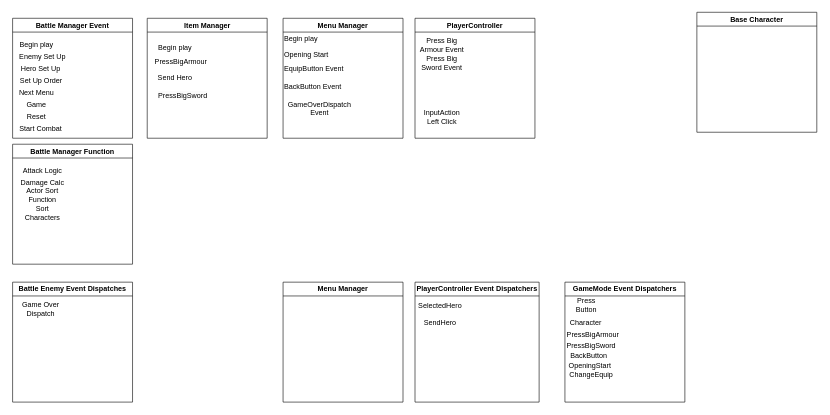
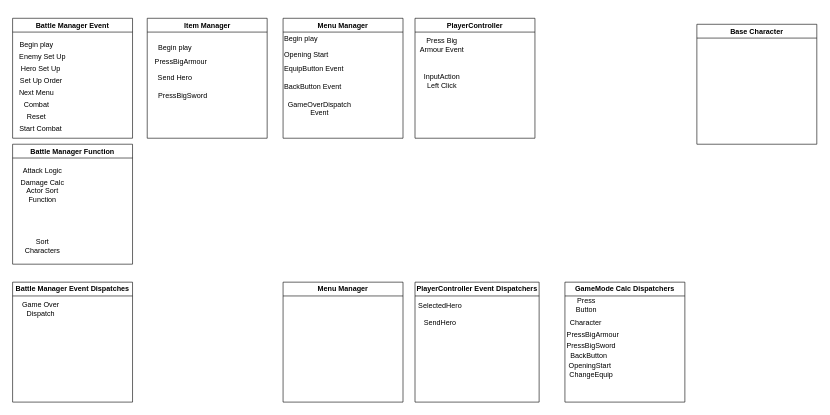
(442, 63) -> none
(757, 72) -> (757, 84)
(36, 105) -> (36, 105)
(442, 117) -> (442, 81)
(42, 213) -> (42, 246)
(72, 290) -> (72, 290)
(625, 290) -> (625, 290)
